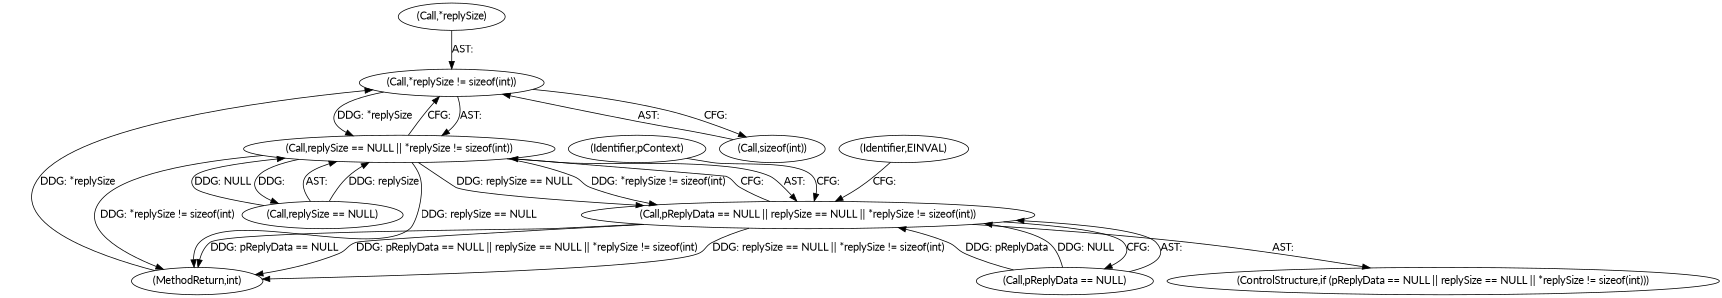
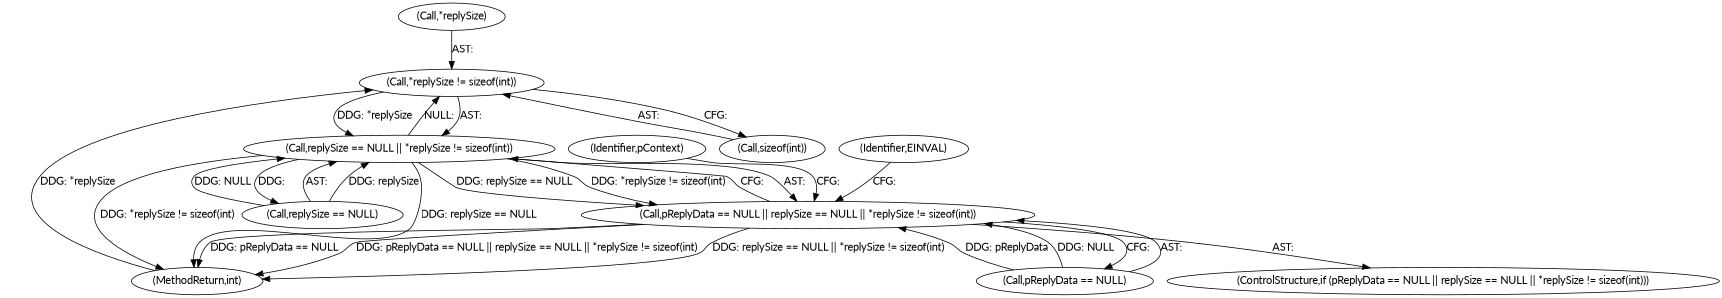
(441, 116) -> (441, 116)
